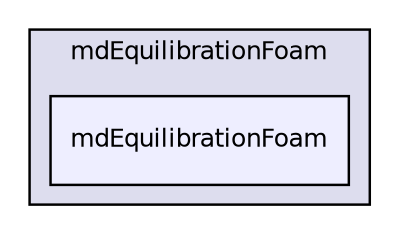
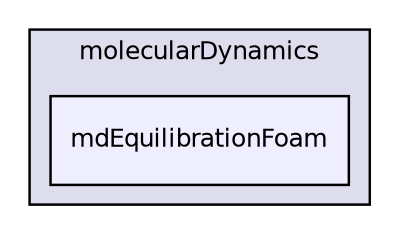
(200, 53) -> (200, 53)
